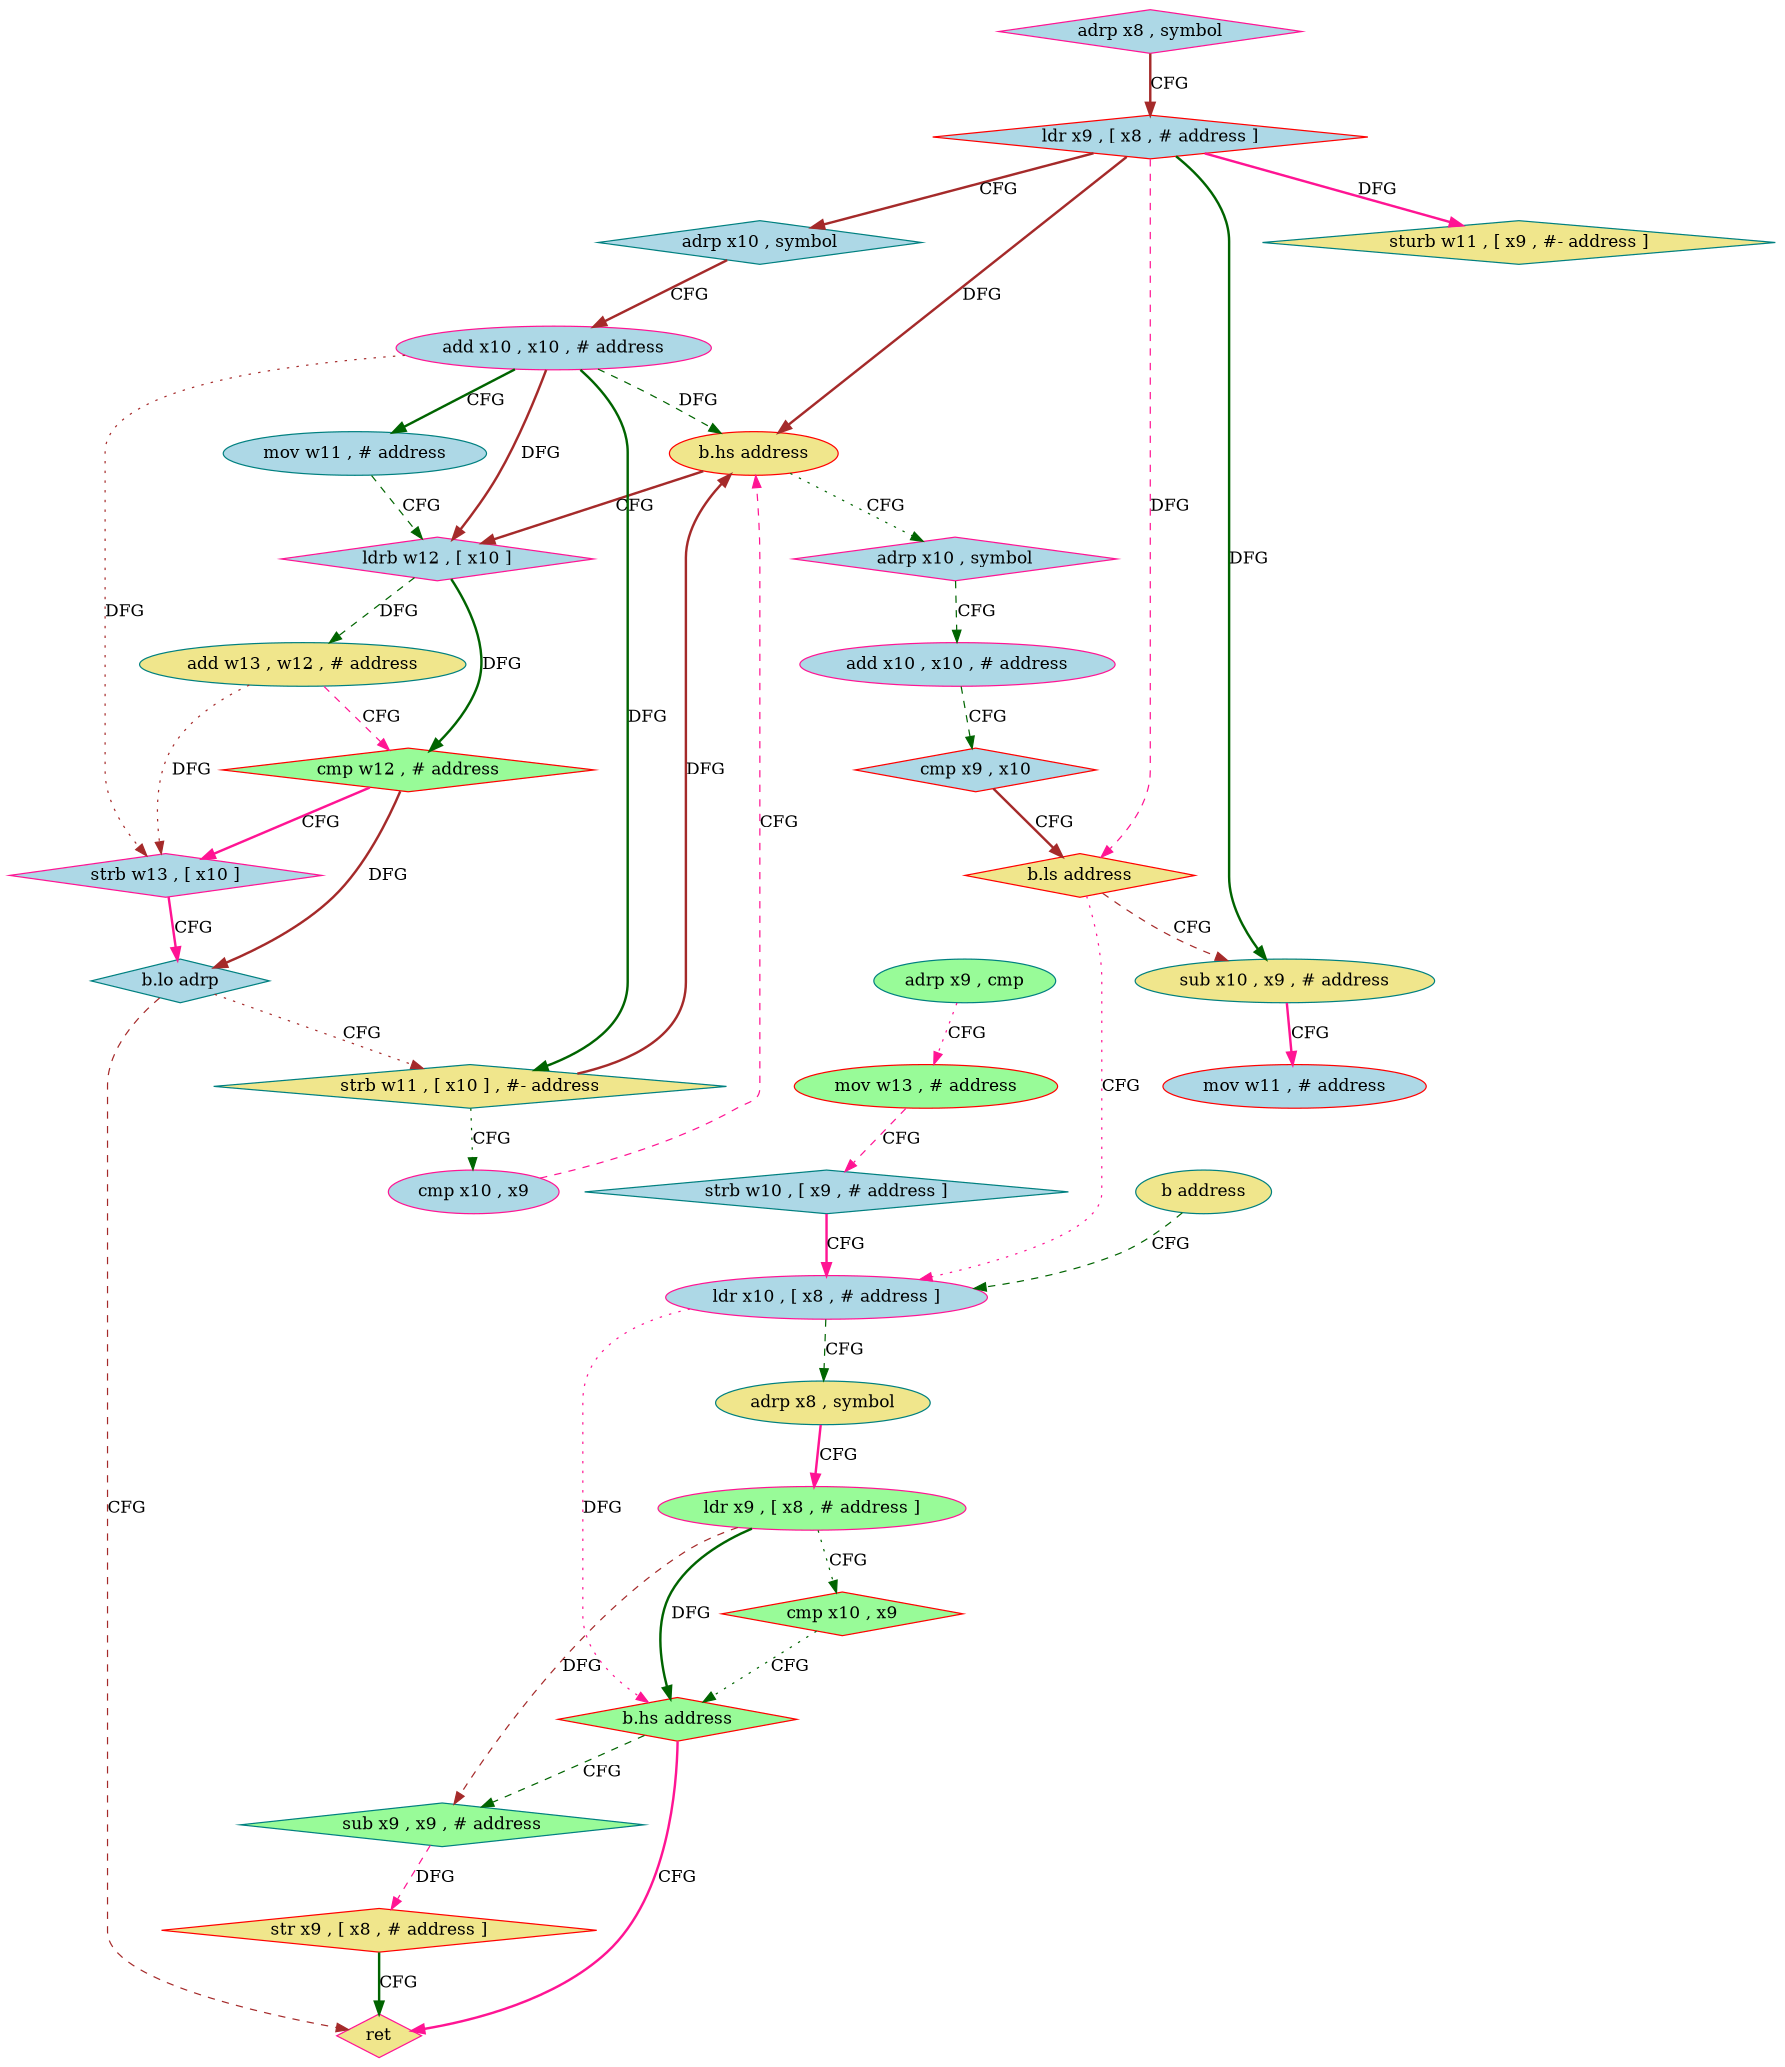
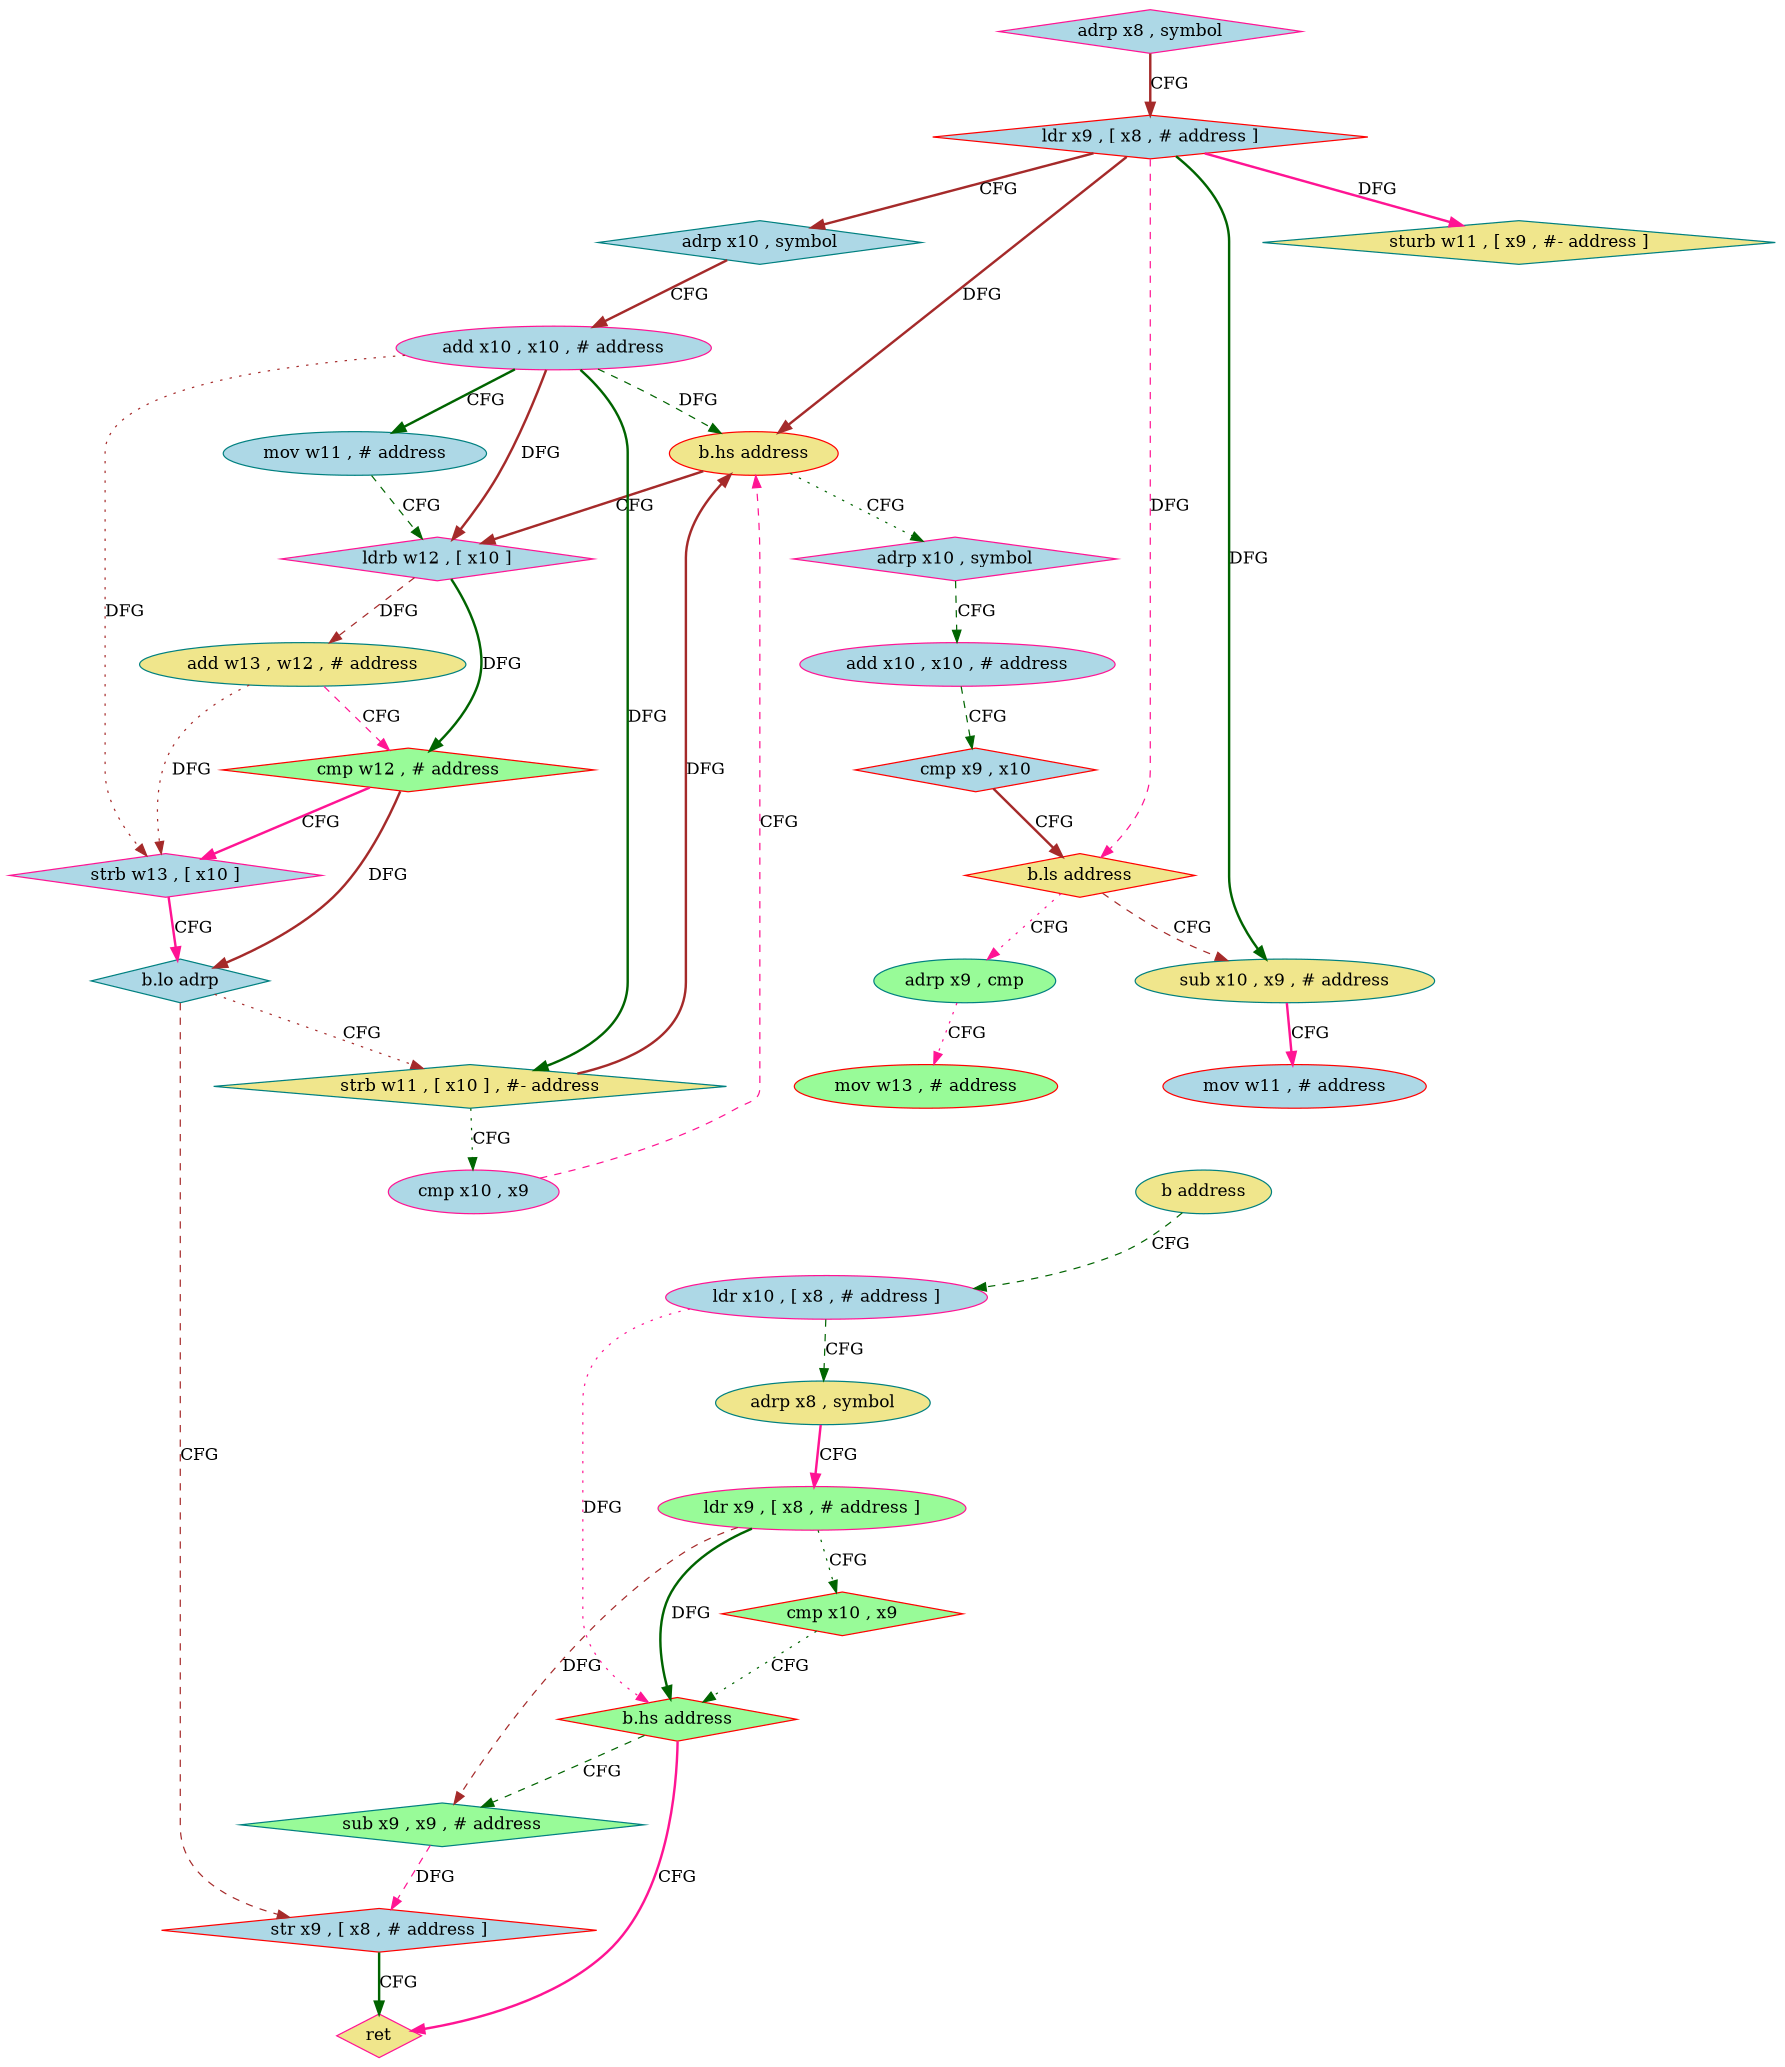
(377, 606) -> (377, 606)
(1102, 1142) -> (1029, 923)
(827, 1192) -> none
(108, 1585) -> (180, 1485)
(379, 1930) -> (379, 1930)
